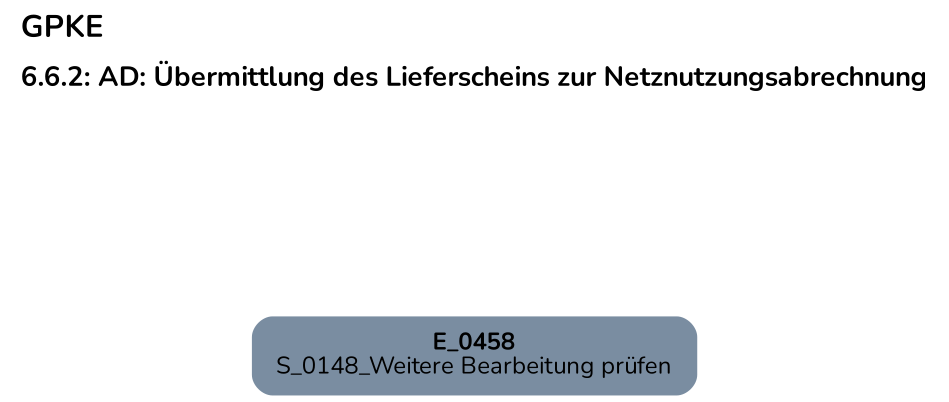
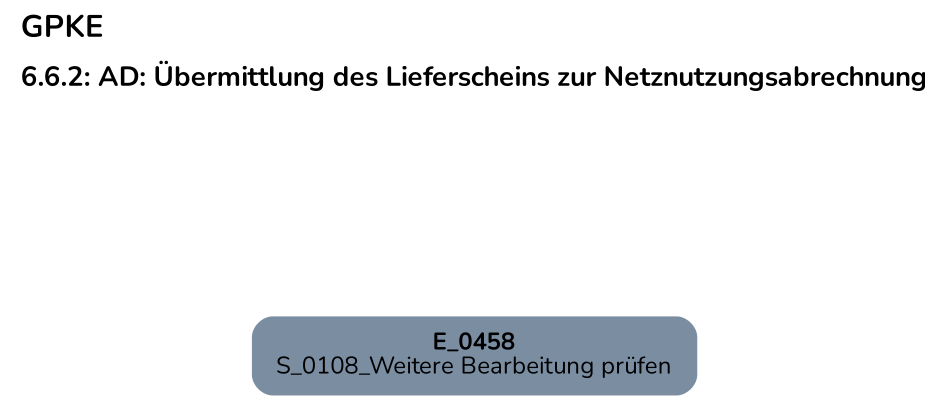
(475, 366) -> (475, 366)
